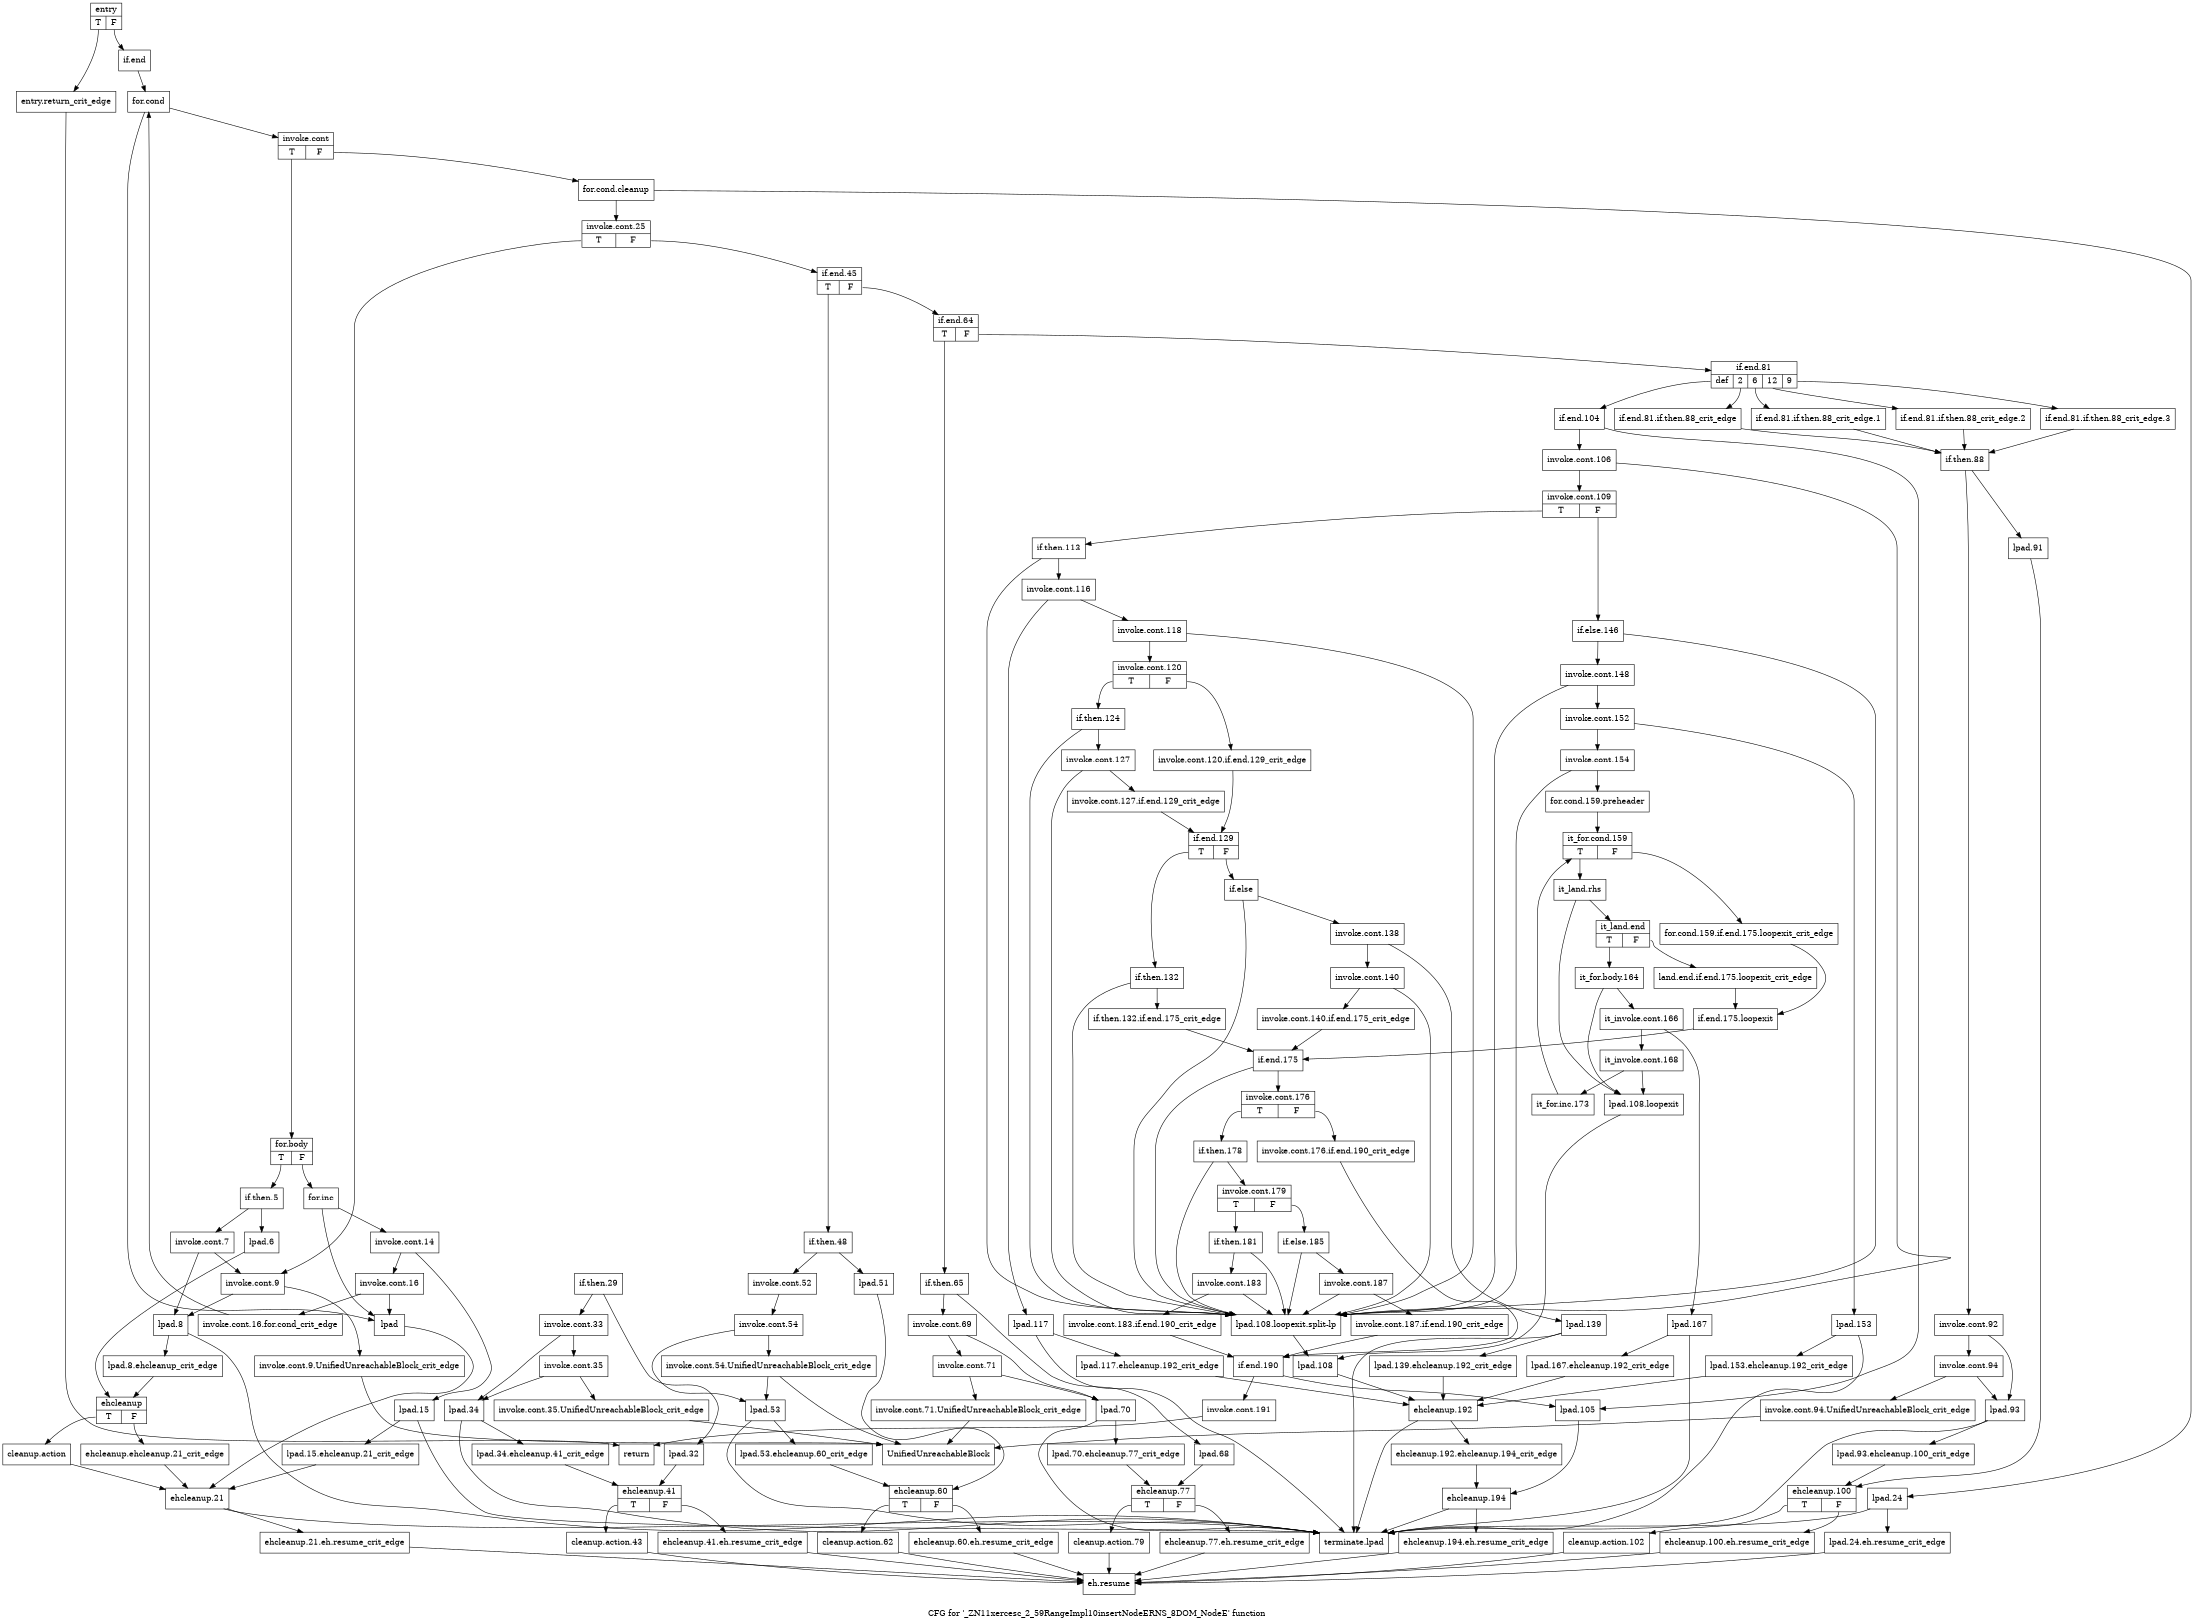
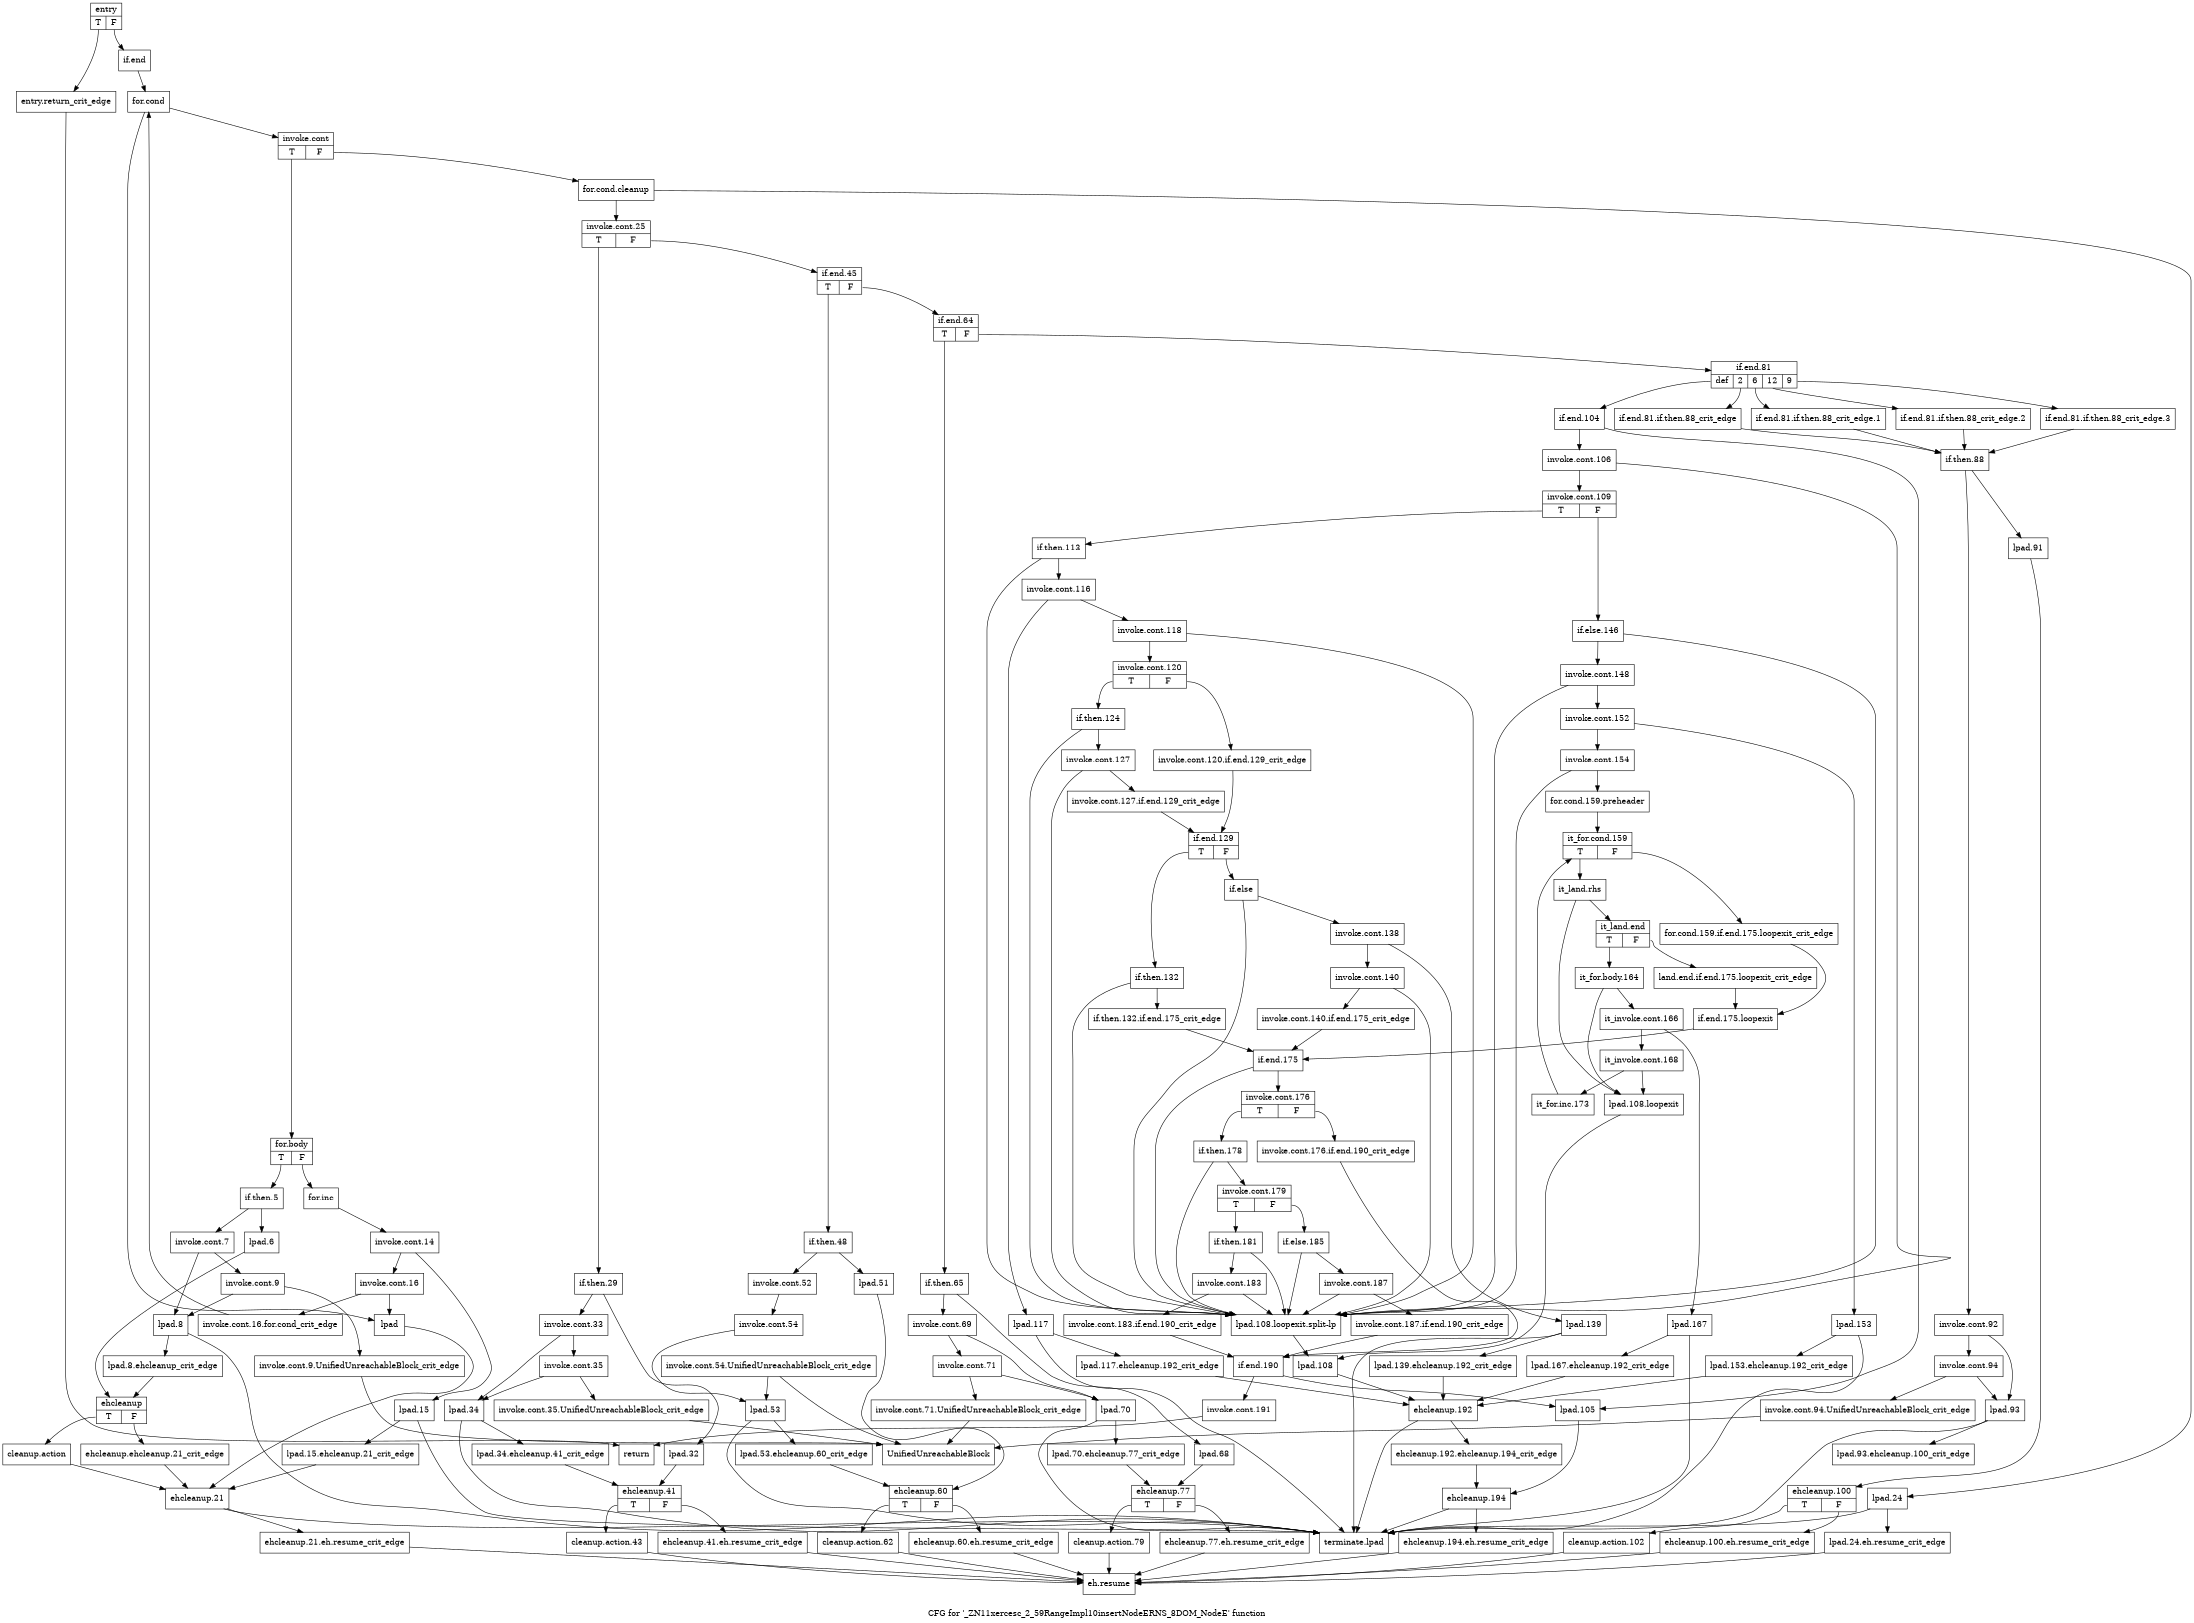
(354, 689) -> (599, 757)
(336, 1266) -> none
(769, 1343) -> none
(1868, 1474) -> none
